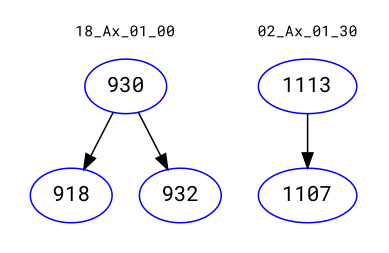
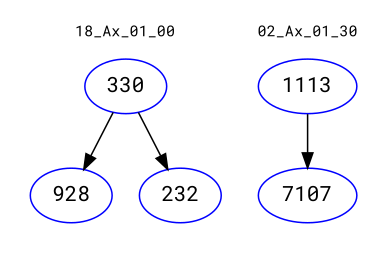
(126, 86) -> (126, 86)
(71, 195) -> (71, 195)
(180, 195) -> (180, 195)
(308, 195) -> (308, 195)
